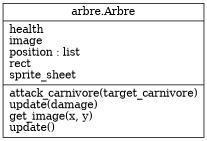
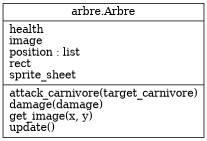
(54, 105) -> (56, 105)
